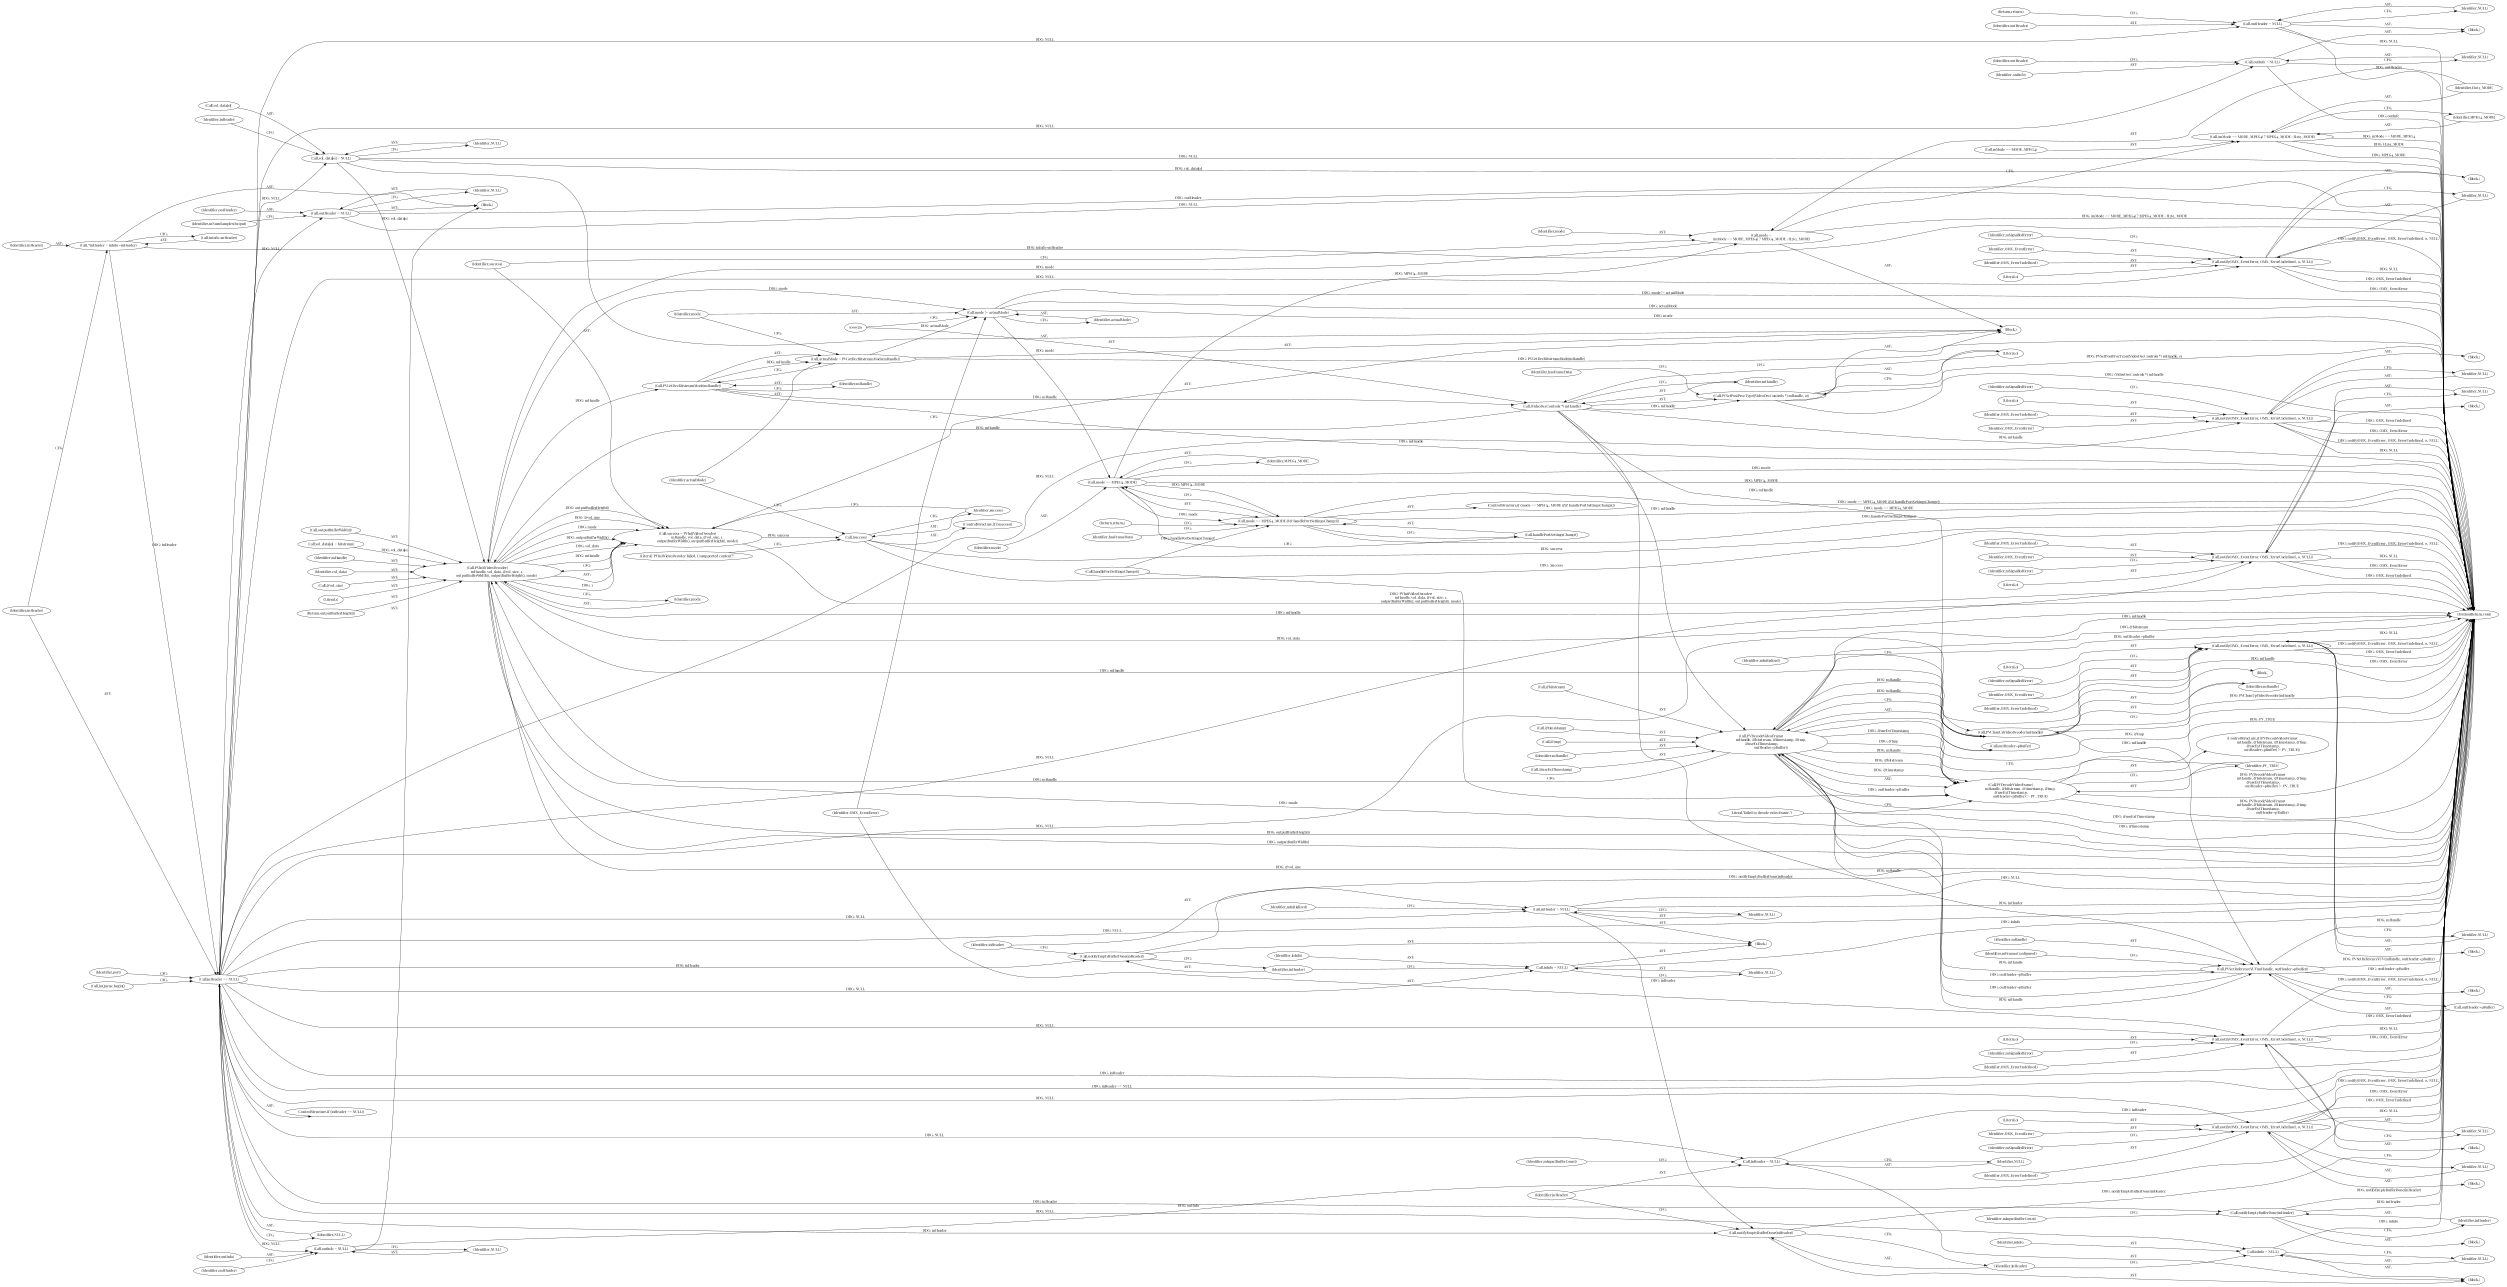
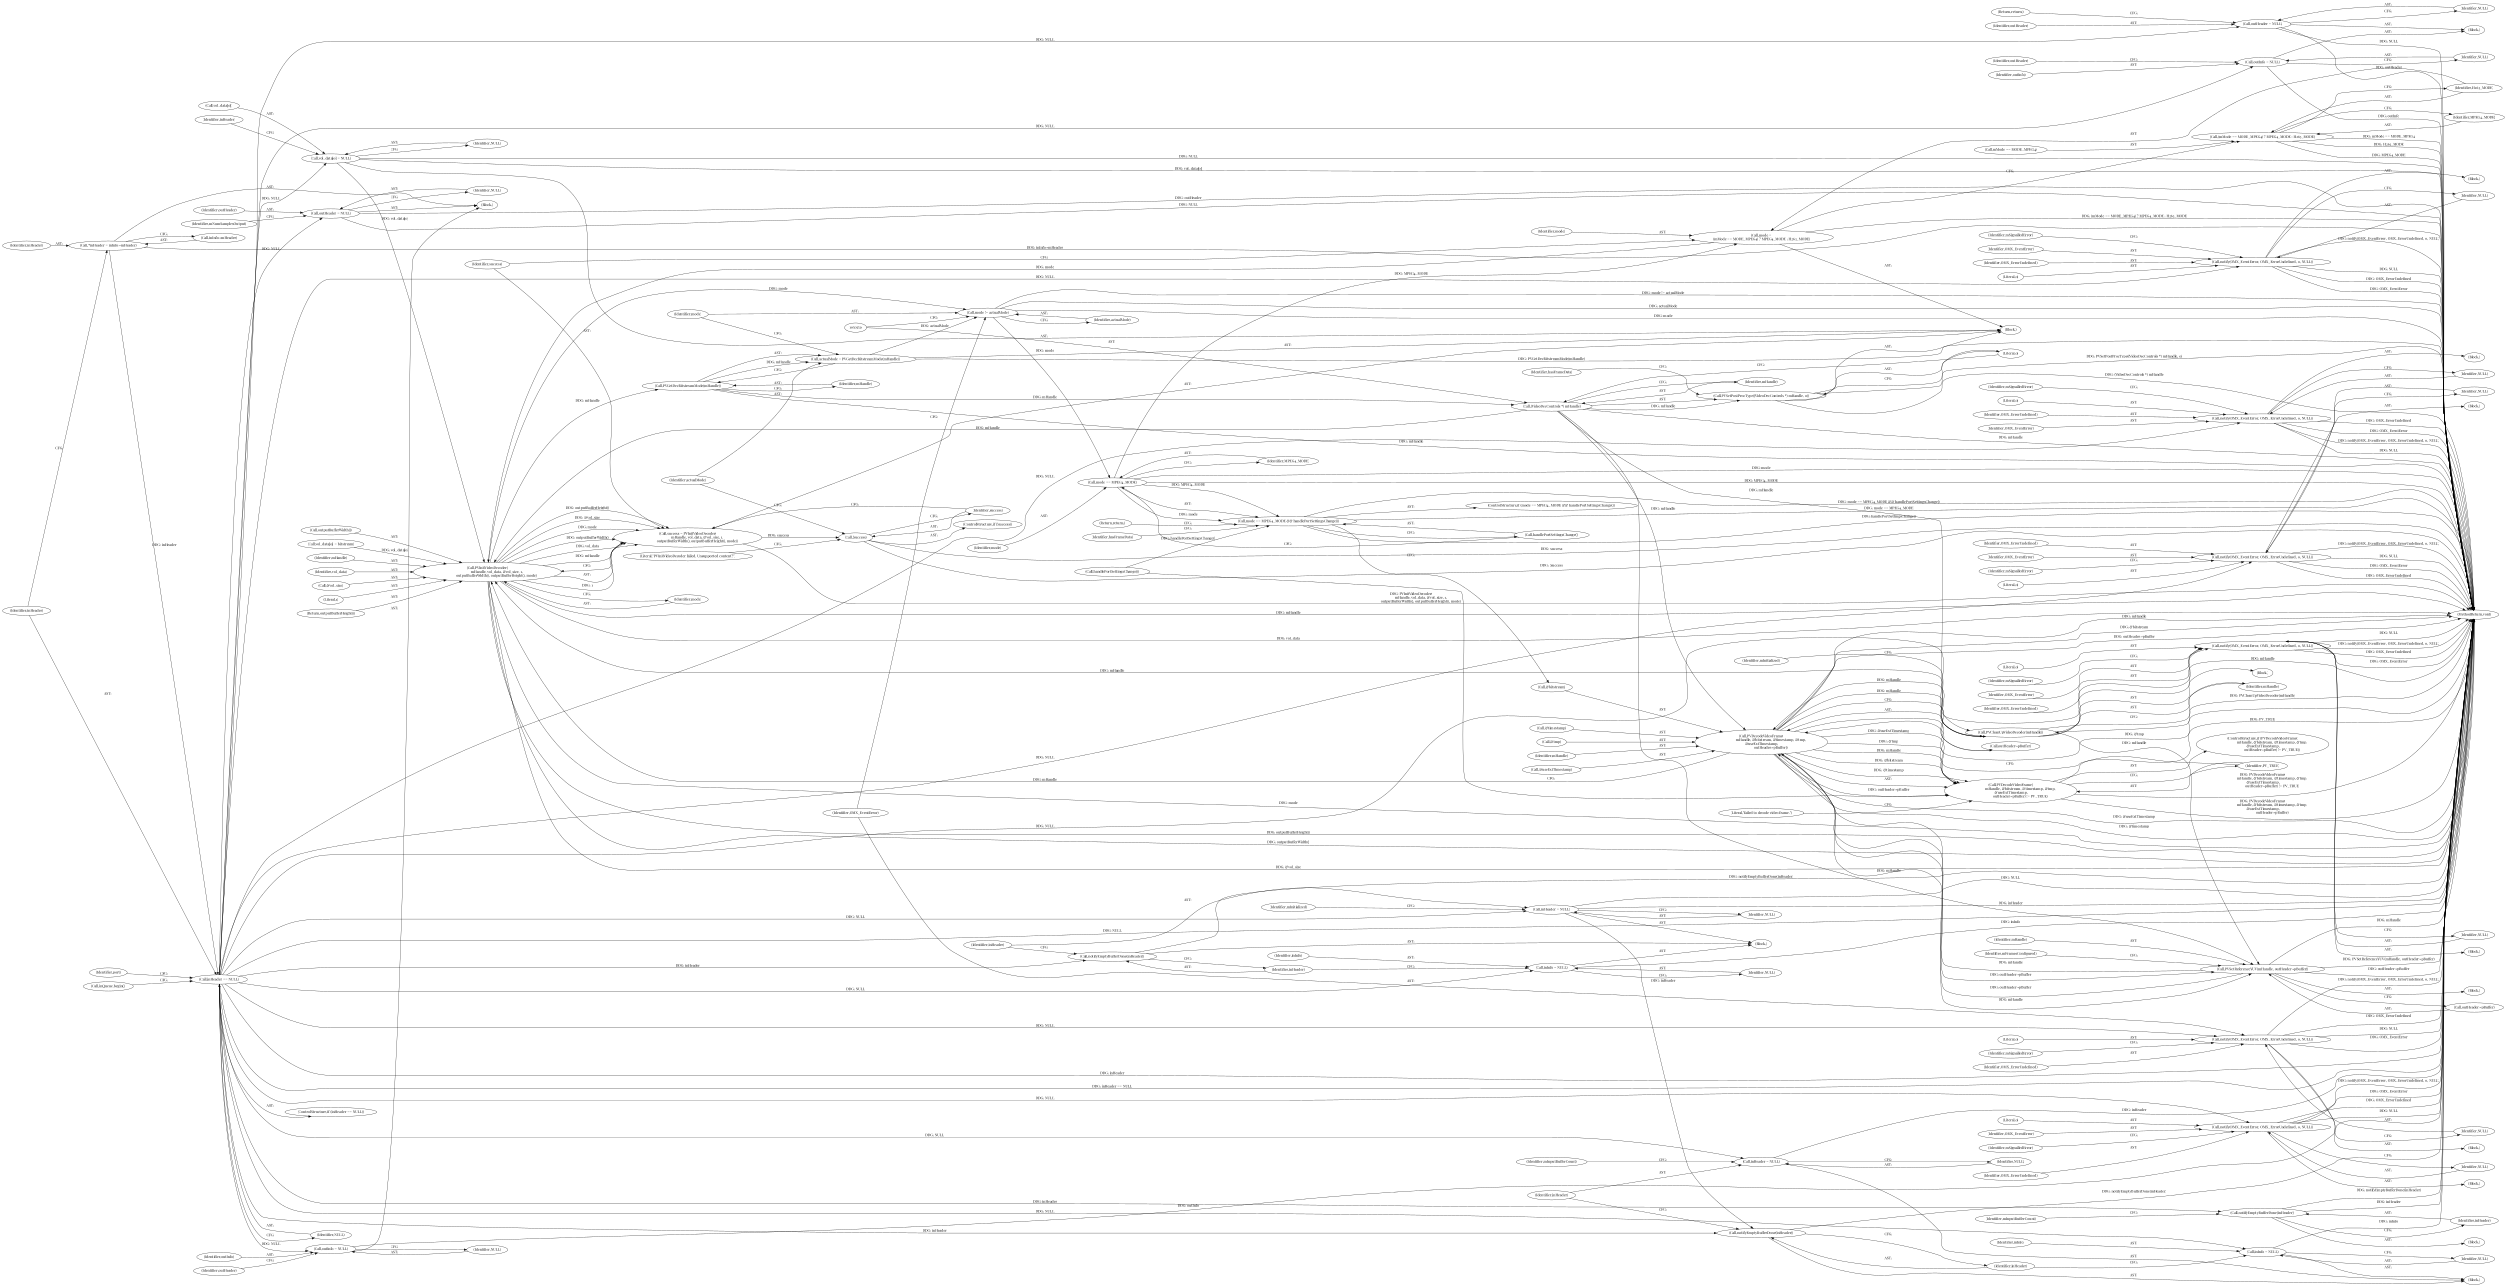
none -> (2355, 92)
(856, 328) -> (856, 328)
(1201, 500) -> (1450, 580)
